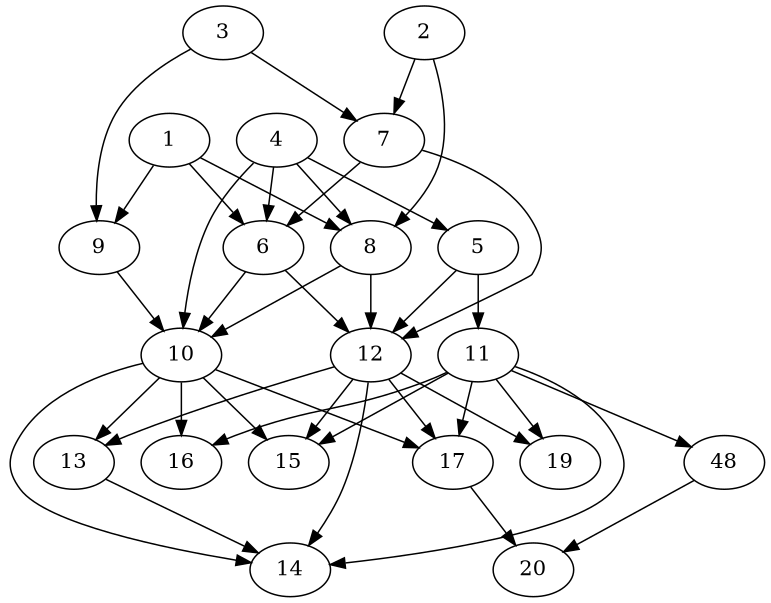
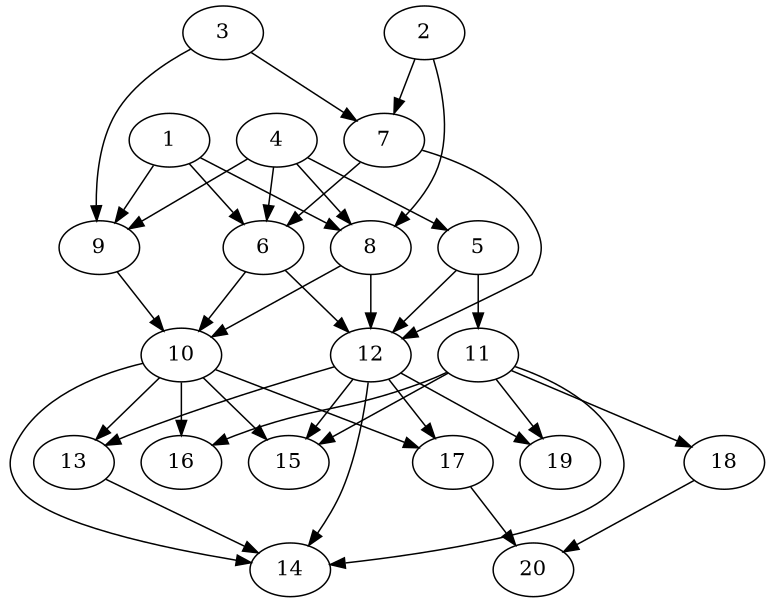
(205, 231) -> (195, 190)
(468, 399) -> none
(724, 462) -> (724, 462)
